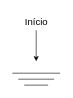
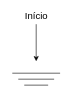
(36, 21) -> (36, 15)
